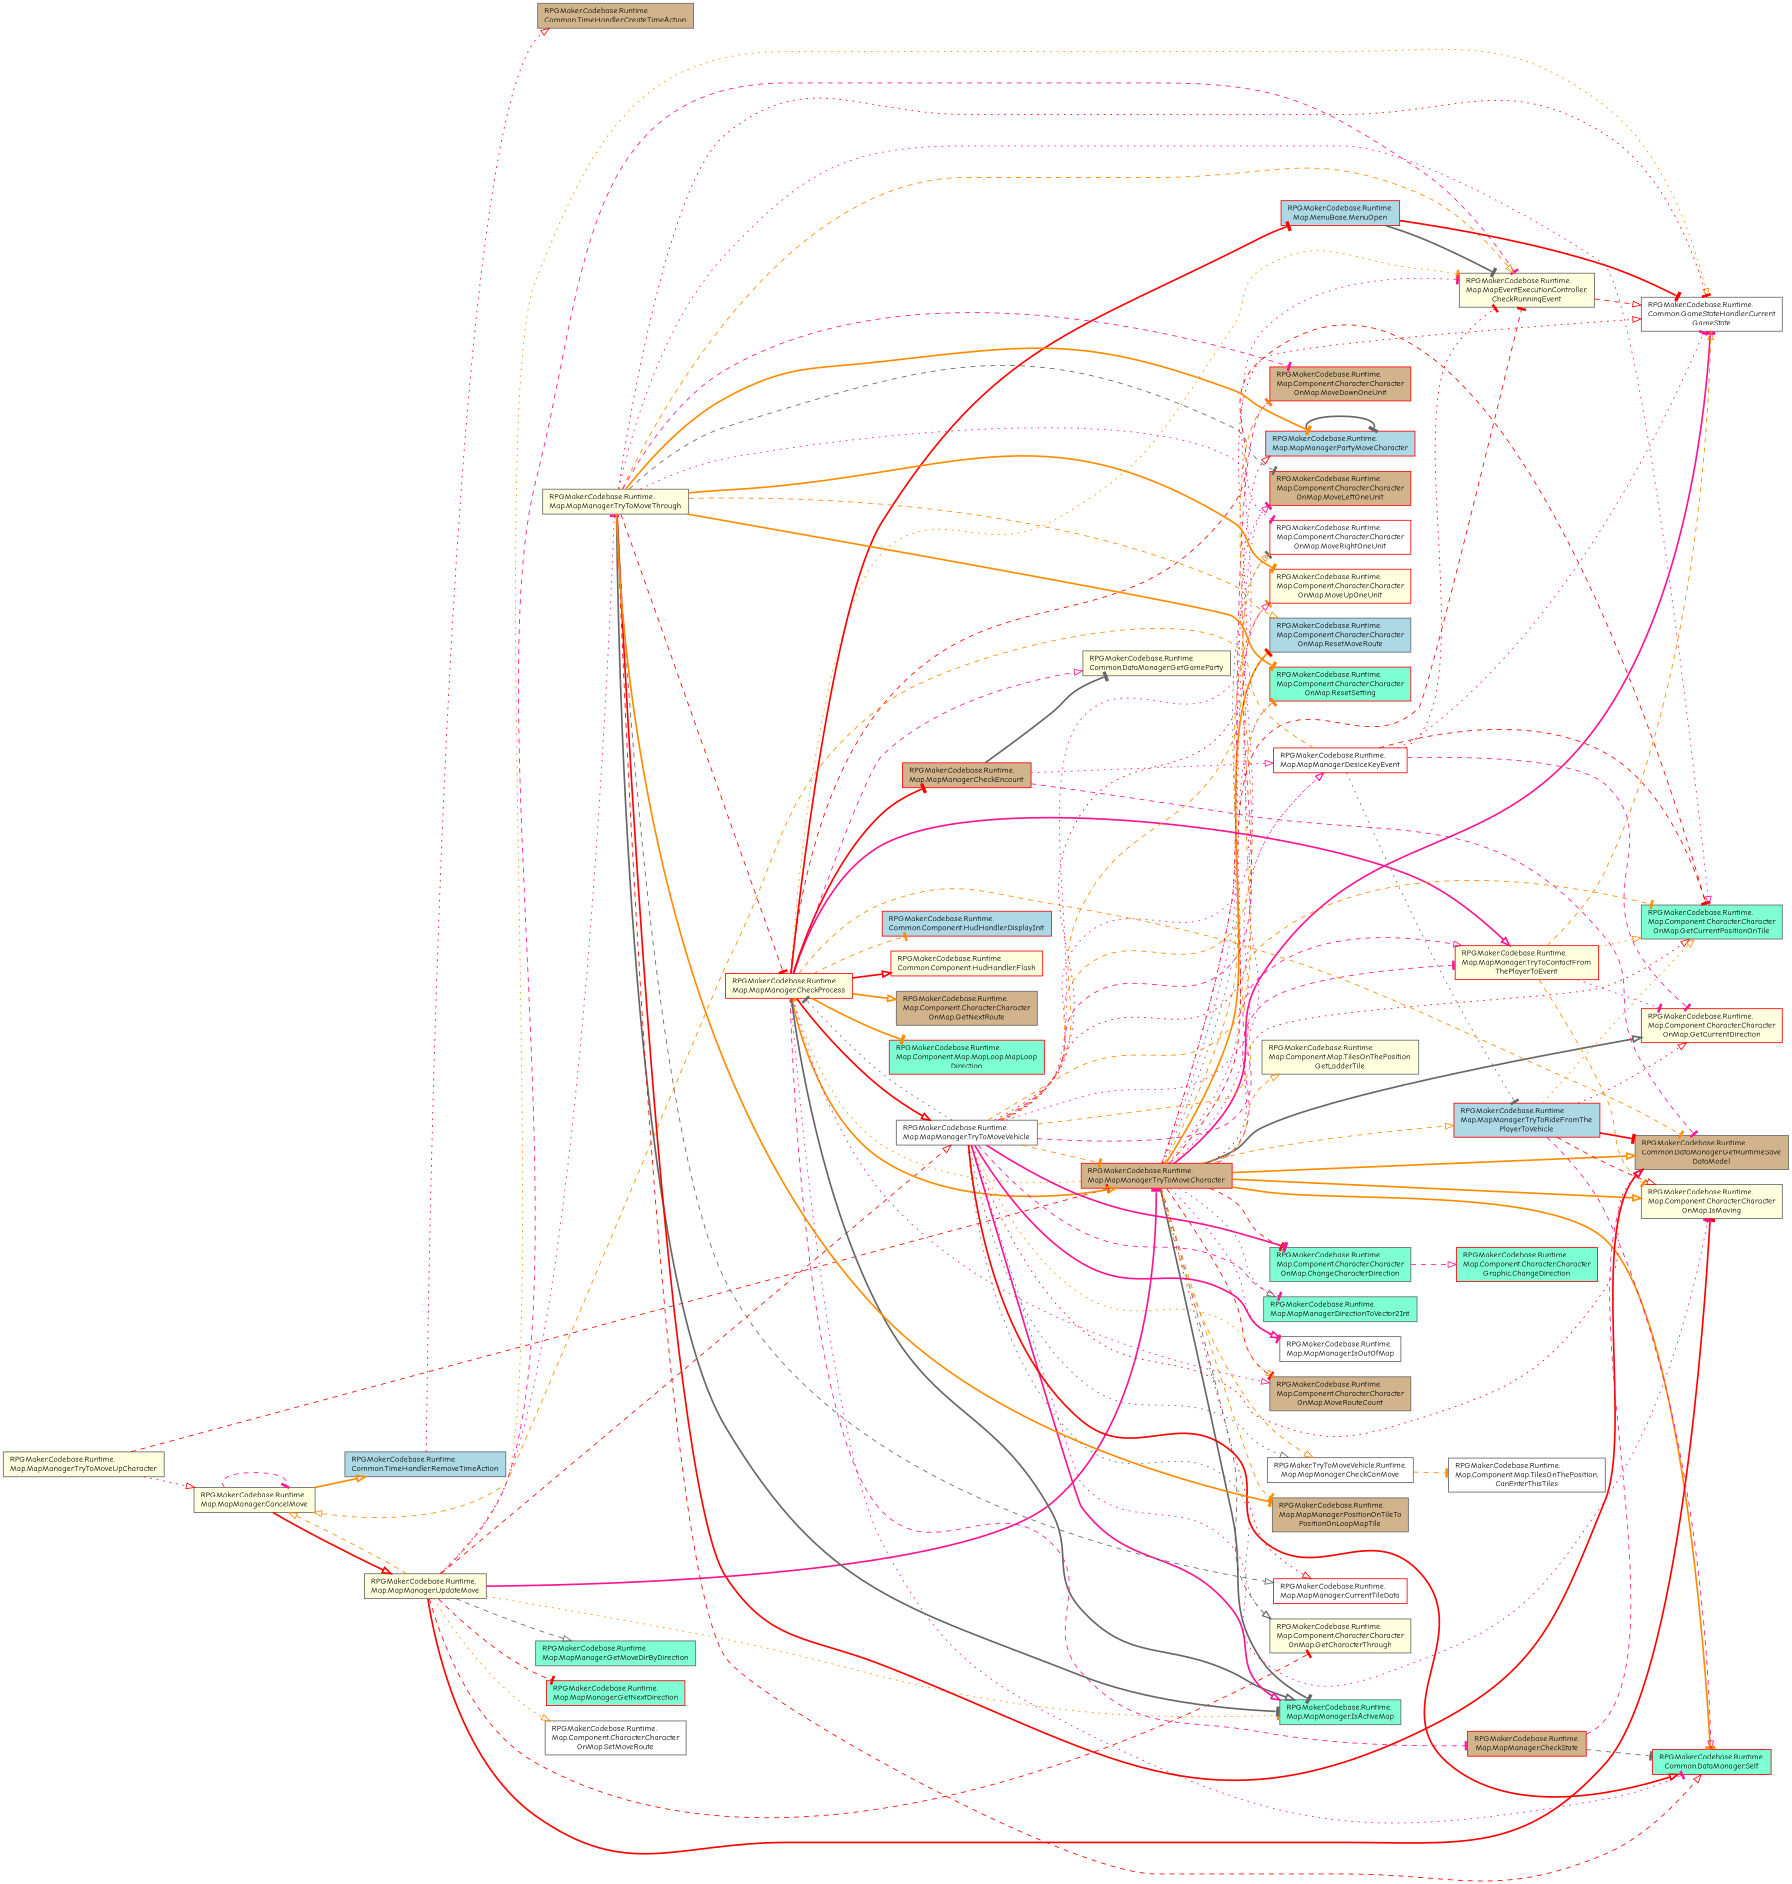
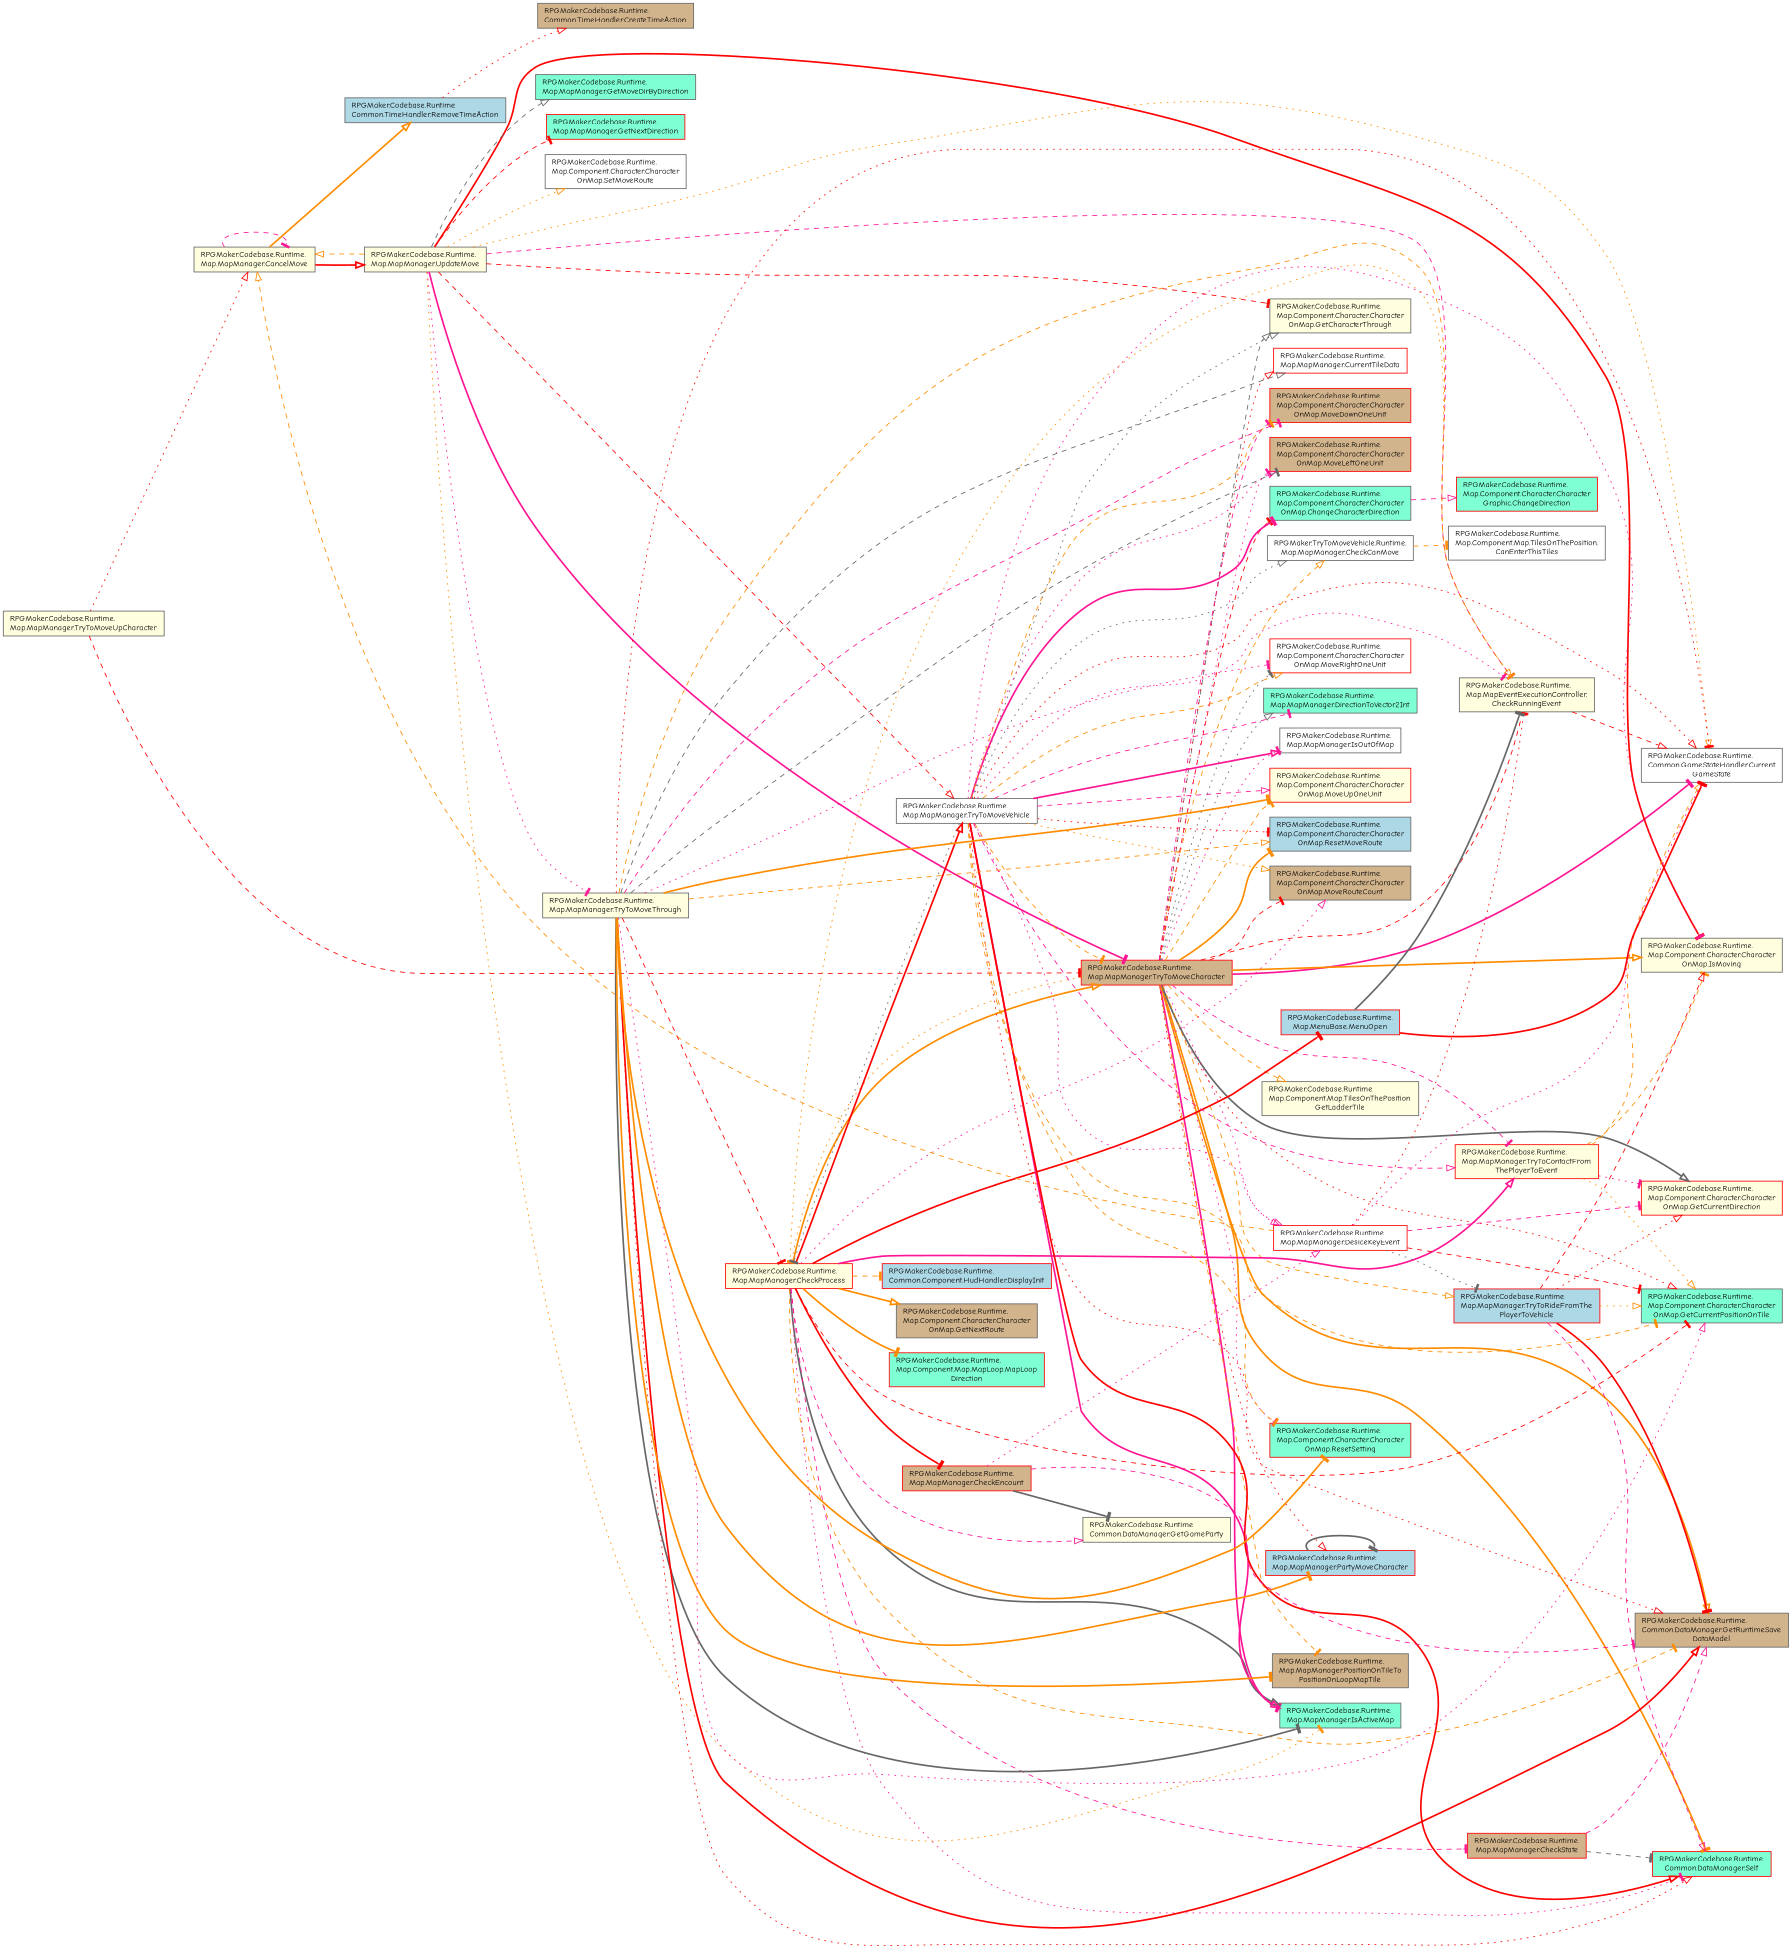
(967, 963) -> none
(1219, 1454) -> (1235, 1496)
(711, 1613) -> (735, 1885)
